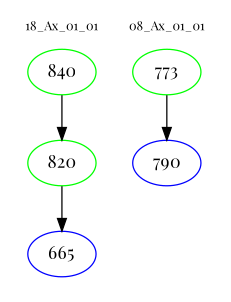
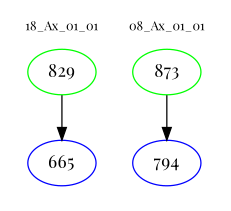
(62, 72) -> none
(167, 72) -> (167, 72)
(62, 163) -> (62, 72)
(167, 163) -> (167, 163)
